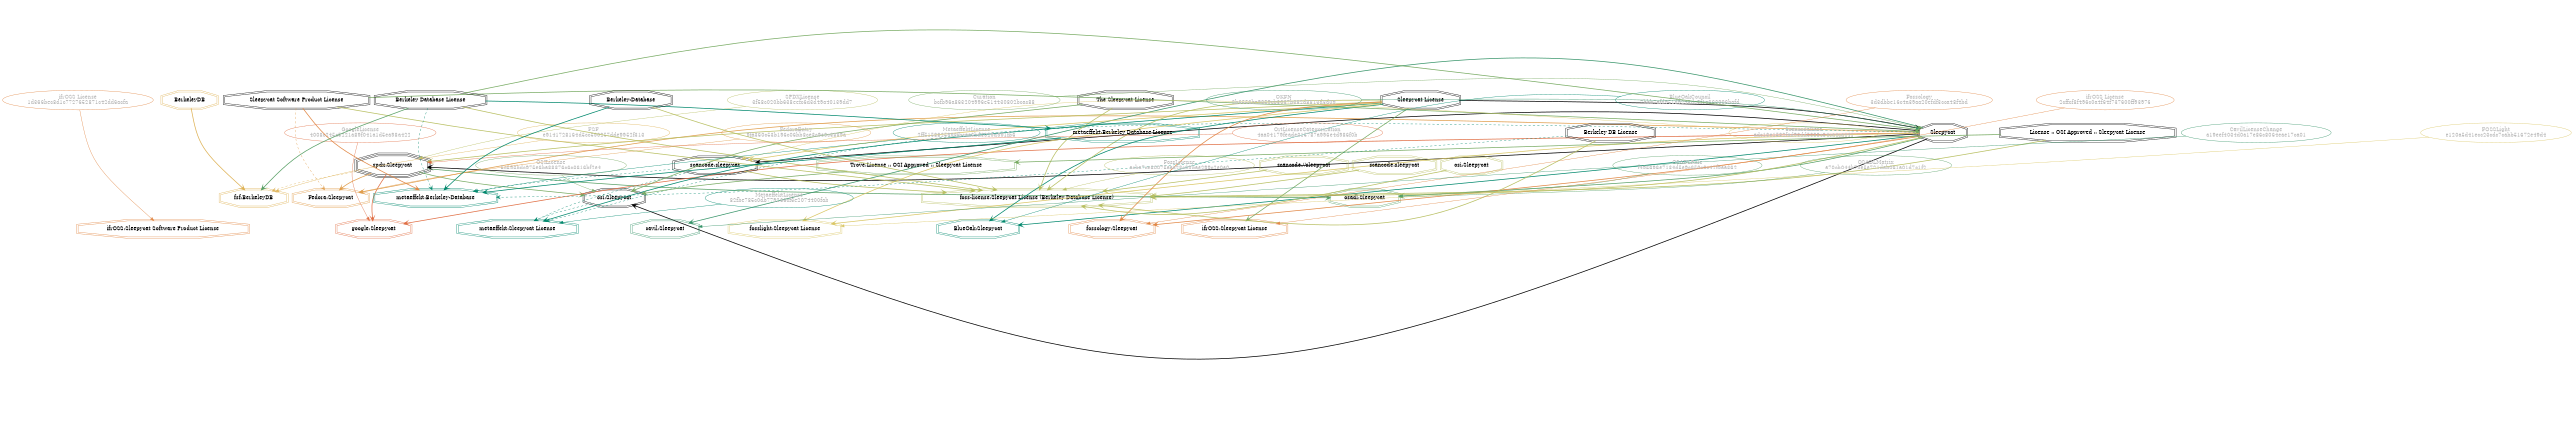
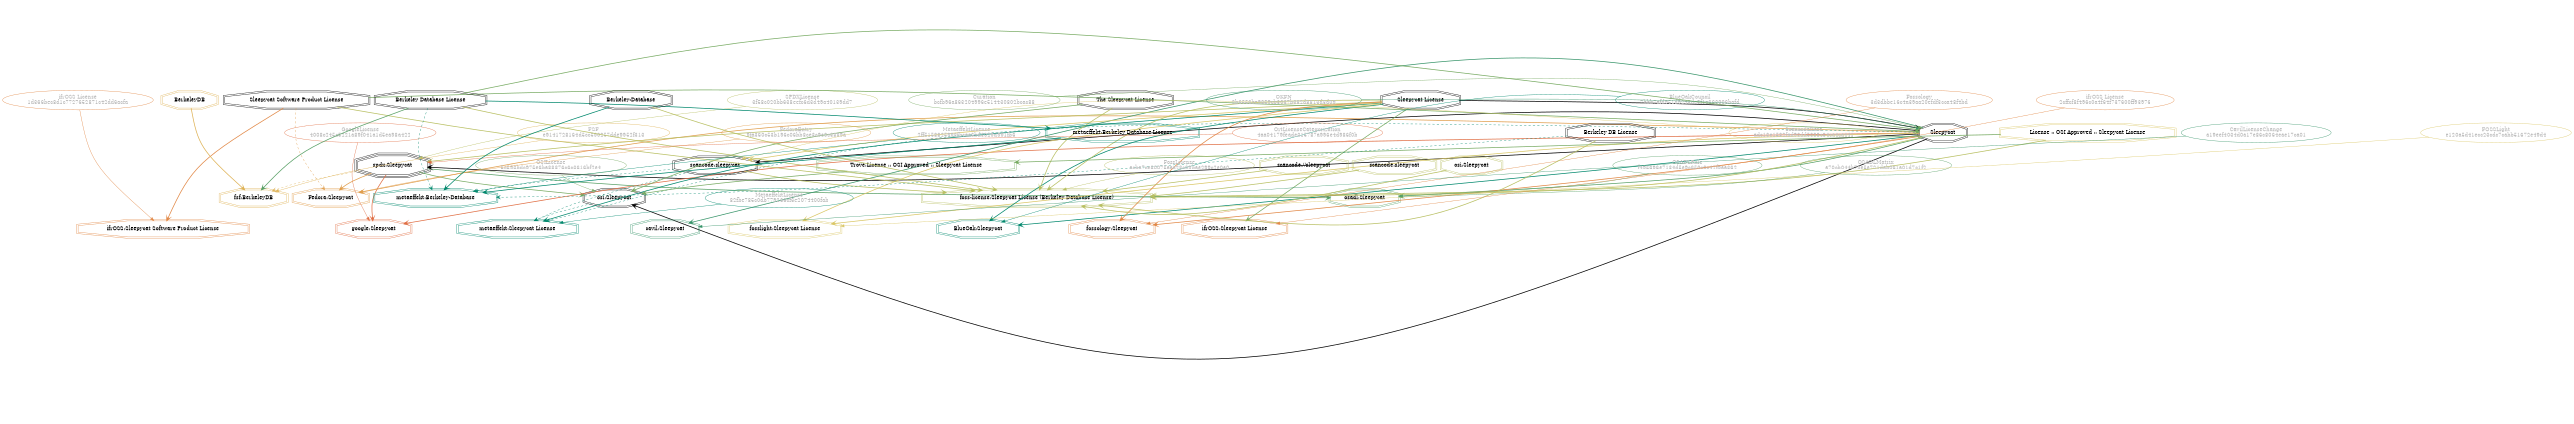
(2088, 133) -> (2088, 133)
(351, 154) -> (215, 152)
